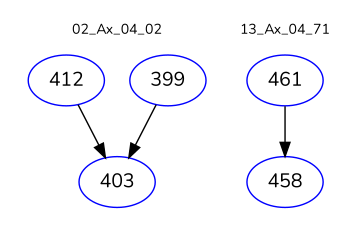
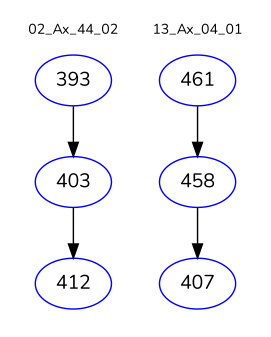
(117, 30) -> (73, 30)
(285, 30) -> (198, 30)
(168, 80) -> (73, 80)
(88, 125) -> (73, 226)
none -> (198, 284)
